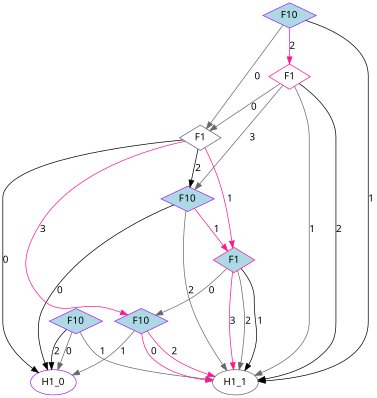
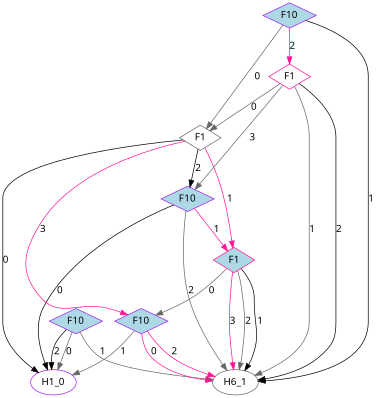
(235, 382) -> (235, 382)
